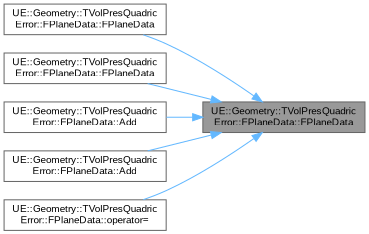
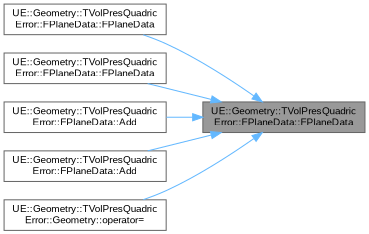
(85, 215) -> (85, 215)
